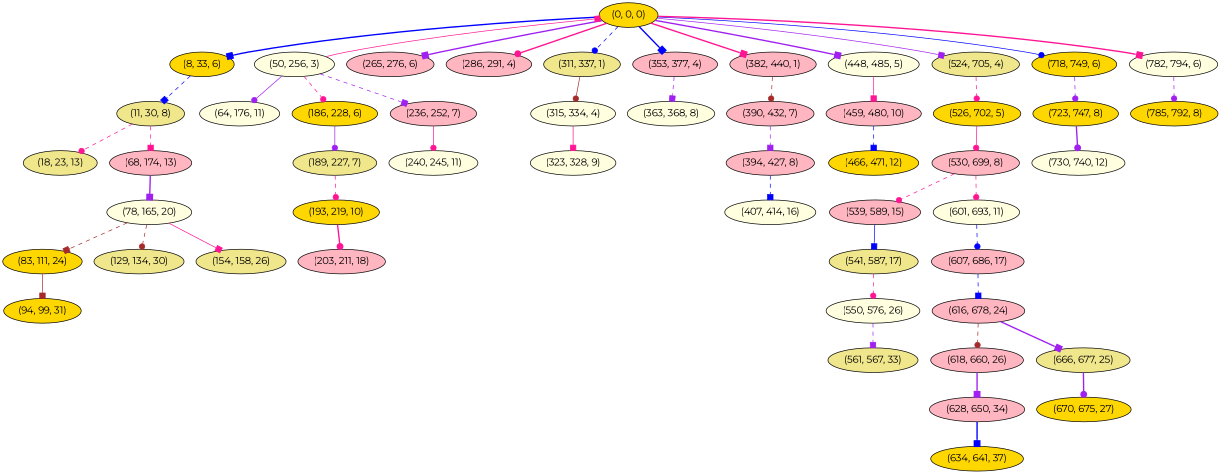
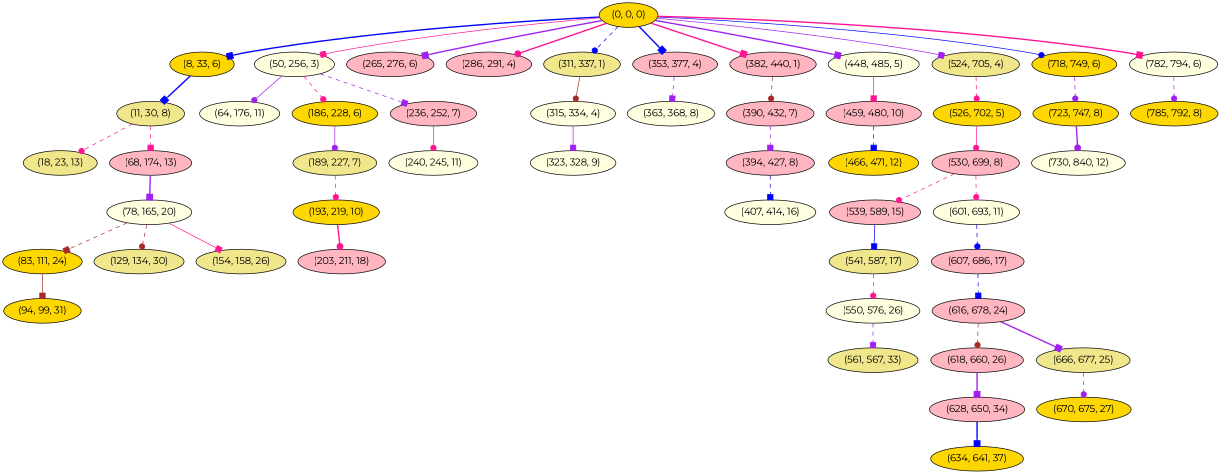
(459, 34) -> (463, 32)
(179, 87) -> (179, 87)
(573, 135) -> (573, 135)
(1078, 163) -> (1078, 163)
(1084, 382) -> (1084, 382)
